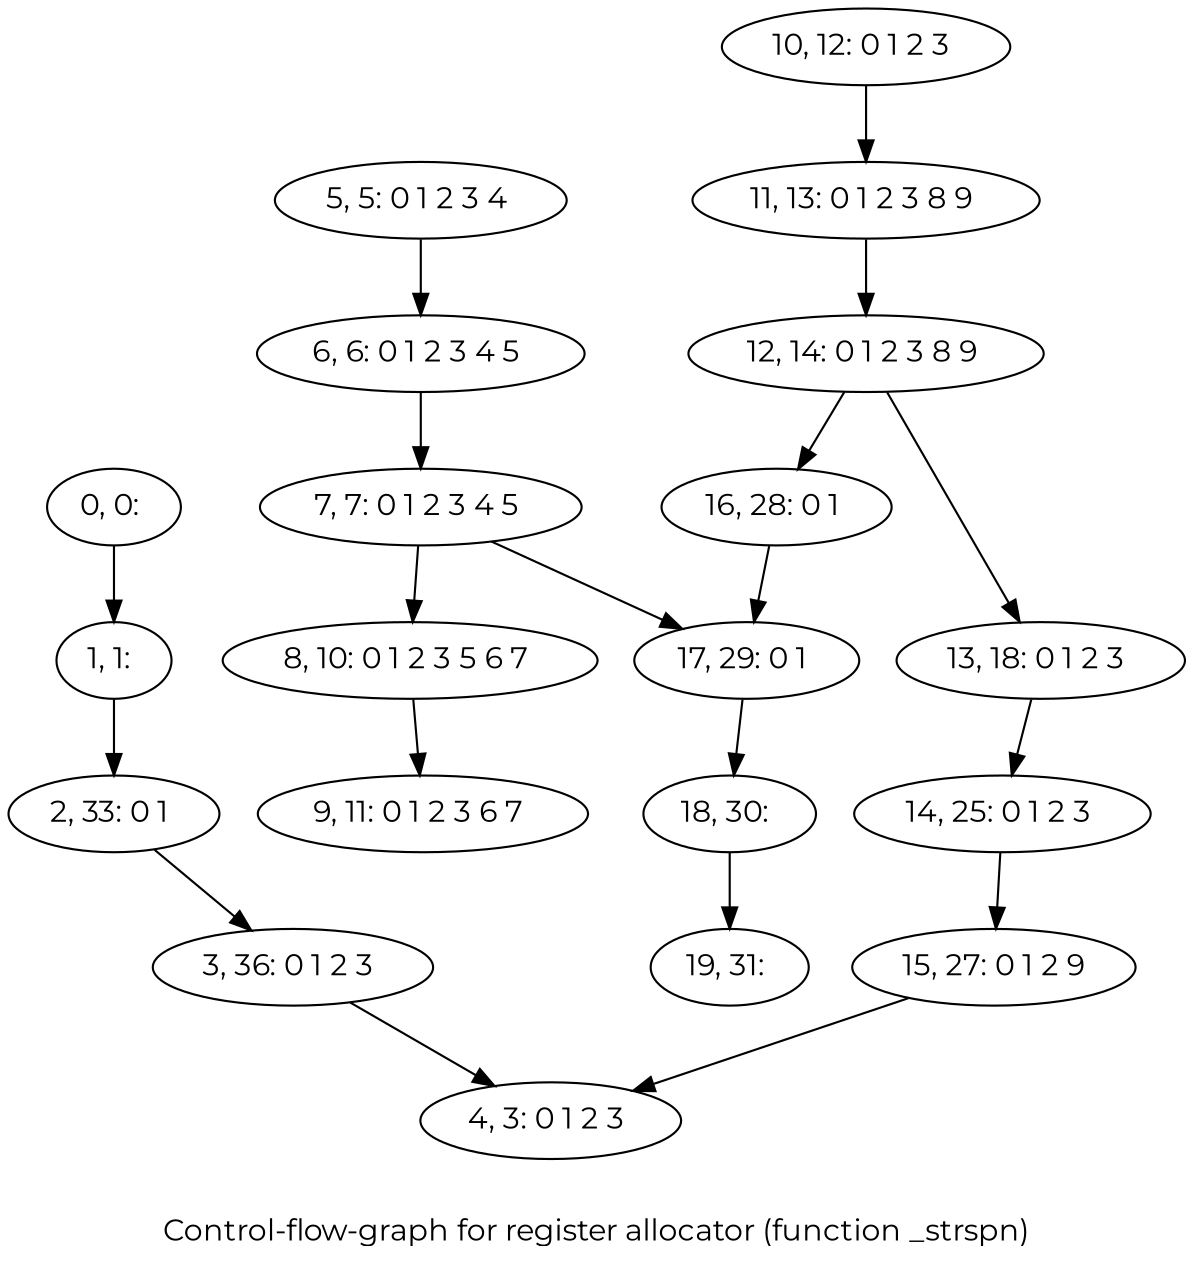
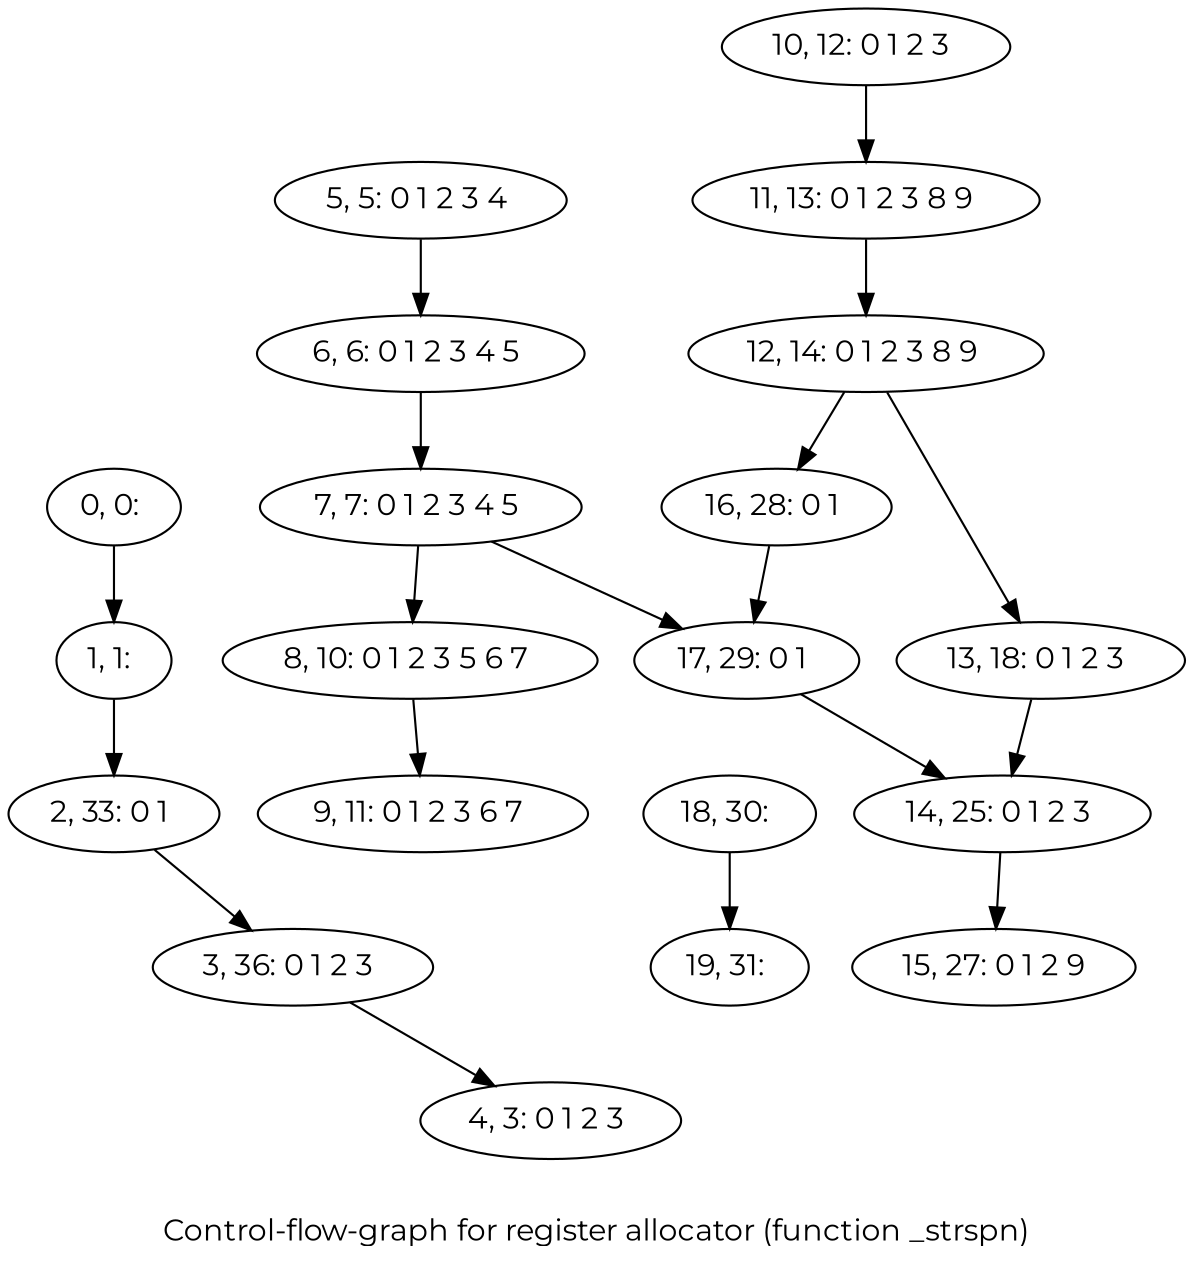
(739, 727) -> (864, 731)
(781, 1041) -> none
